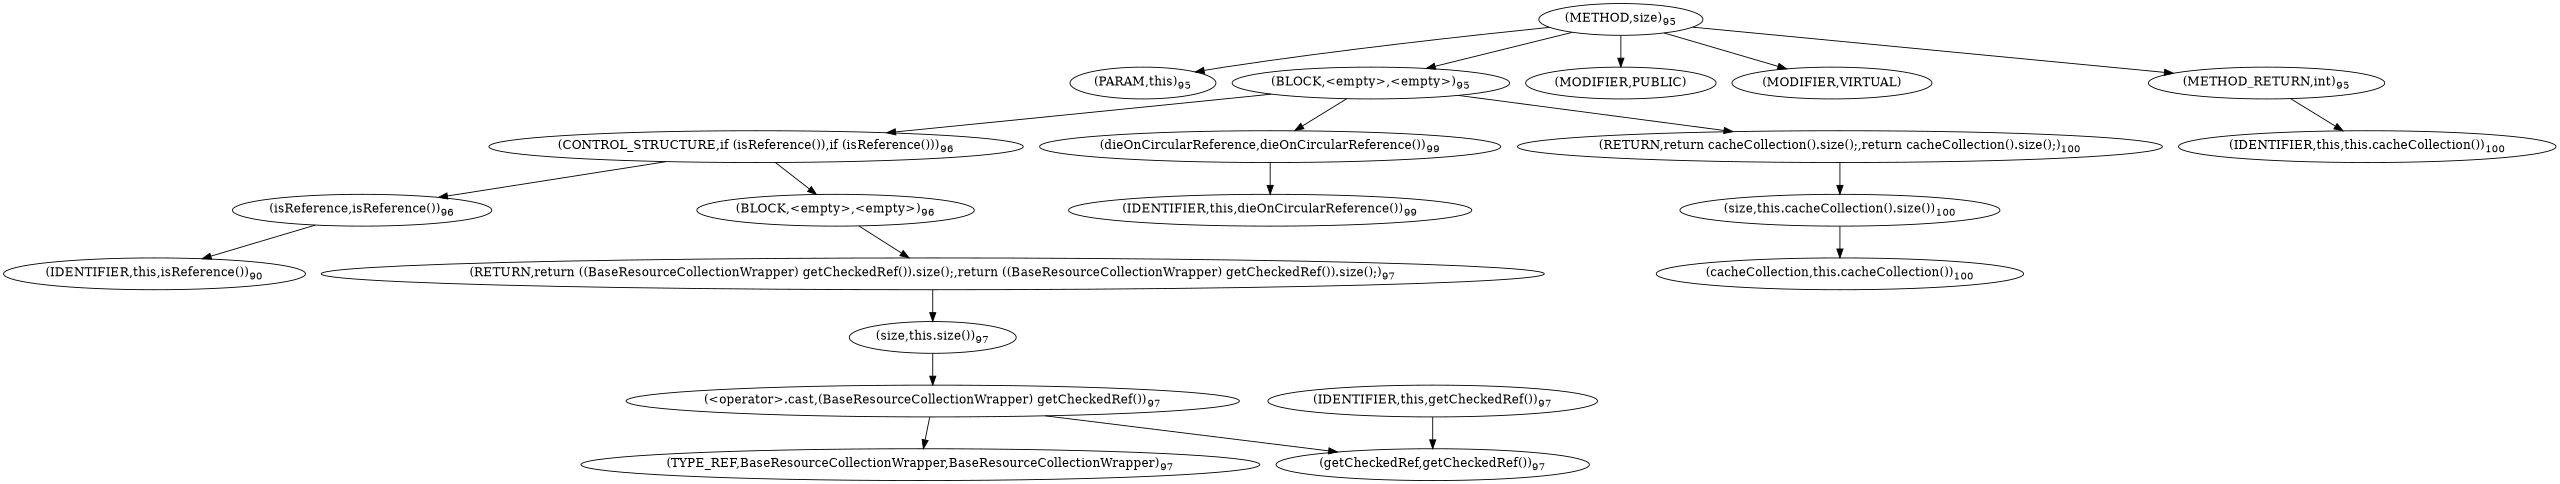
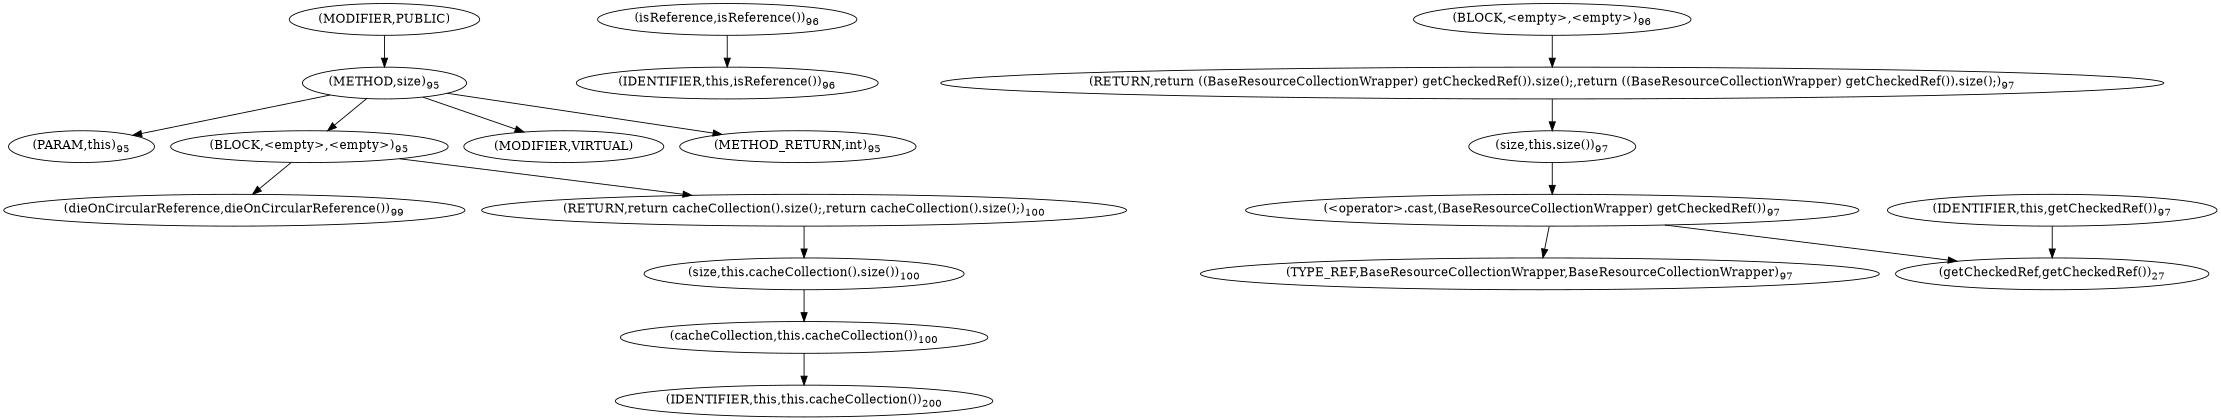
(1621, 47) -> (384, 47)
(2313, 112) -> (804, 365)
(2495, 145) -> (932, 400)
(756, 147) -> none
(1270, 210) -> none
(257, 273) -> (829, 82)
(1539, 463) -> (2159, 273)
